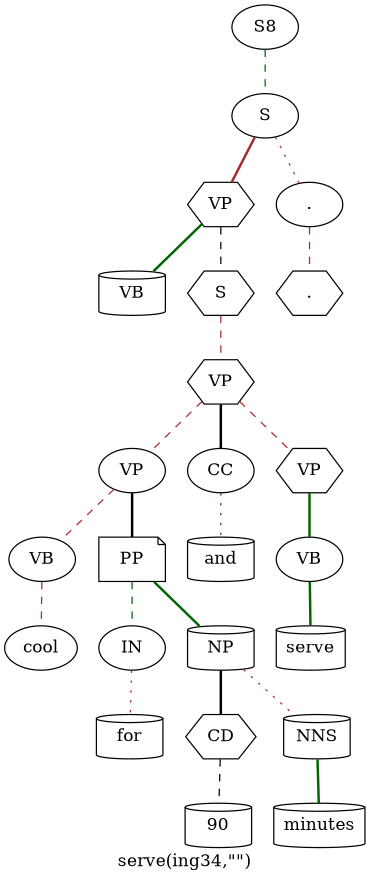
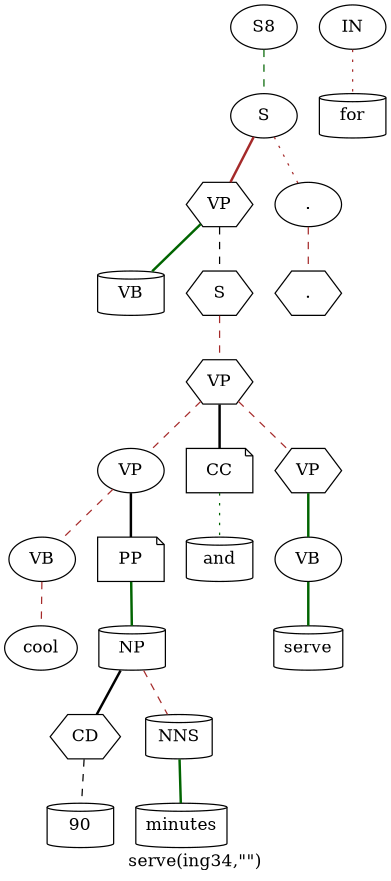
(221, 471) -> (220, 471)
(132, 604) -> none
(269, 692) -> (156, 692)
